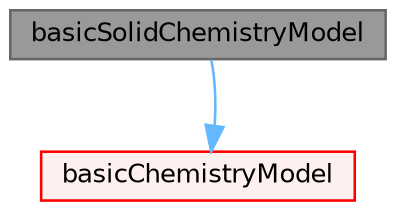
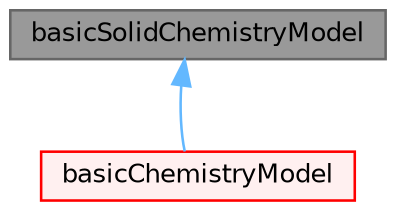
(215, 93) -> (181, 119)
